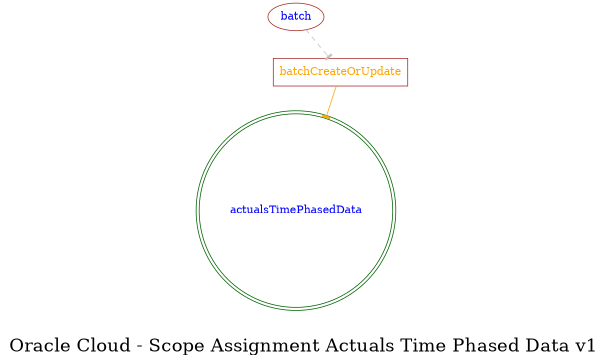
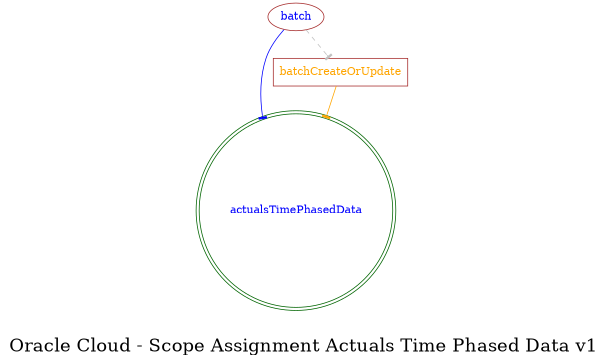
none -> (263, 70)
